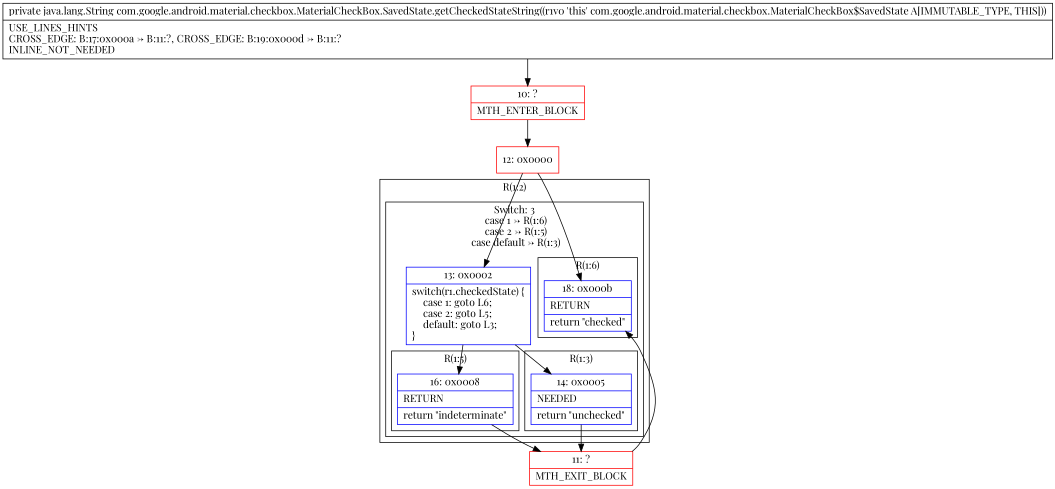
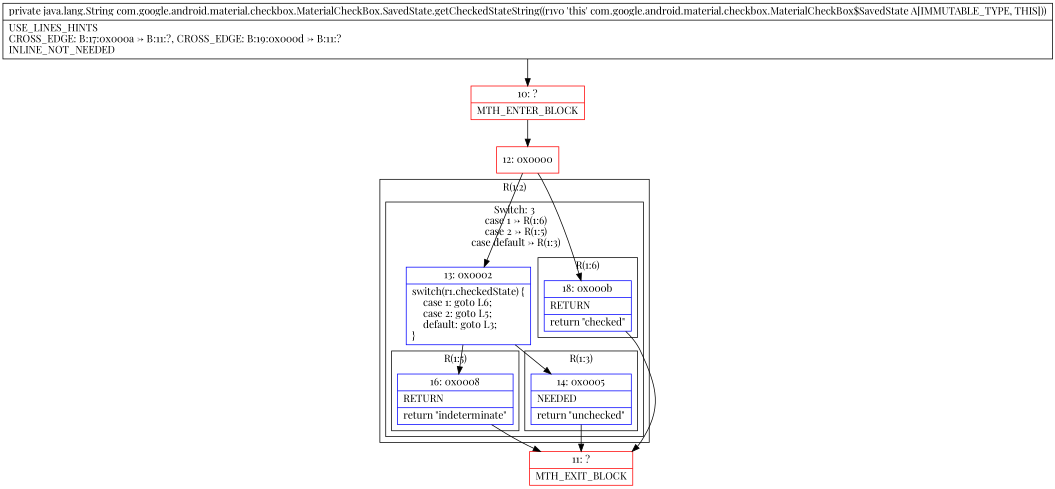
(655, 395) -> (654, 387)
